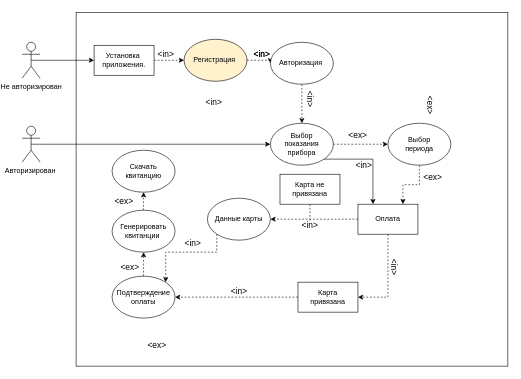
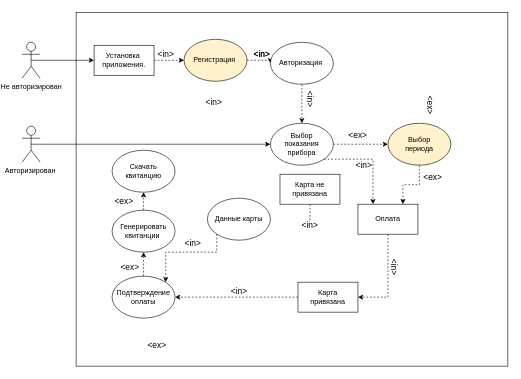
(419, 144) -> (419, 144)
(369, 159) -> (369, 159)
(275, 219) -> none
